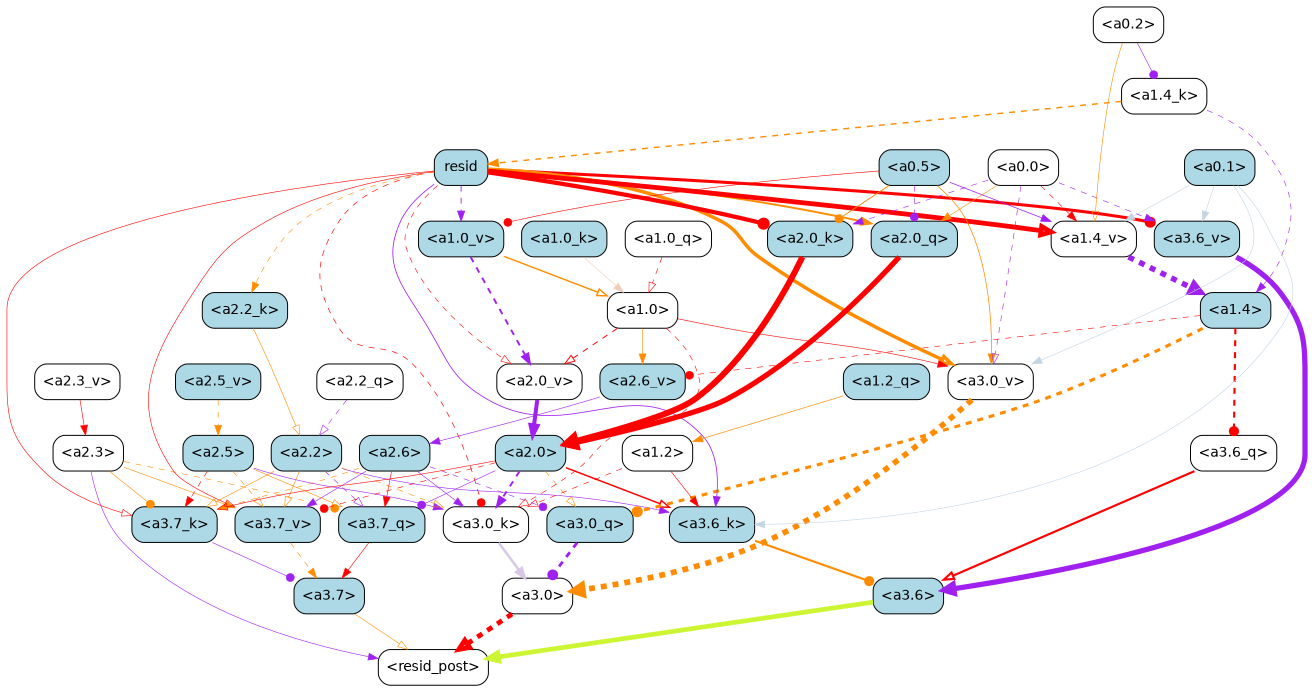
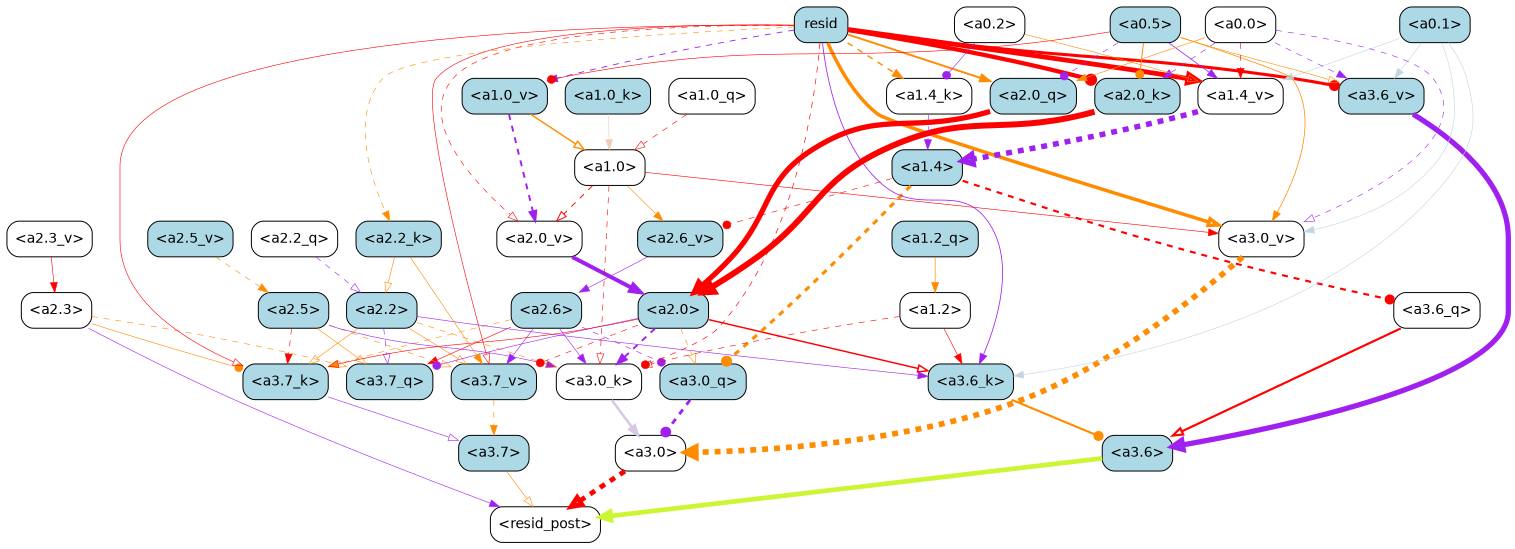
none -> (1284, 67)
(810, 132) -> (873, 59)
(227, 483) -> (215, 338)
(175, 486) -> (443, 306)
(358, 556) -> none
(249, 559) -> (389, 417)
